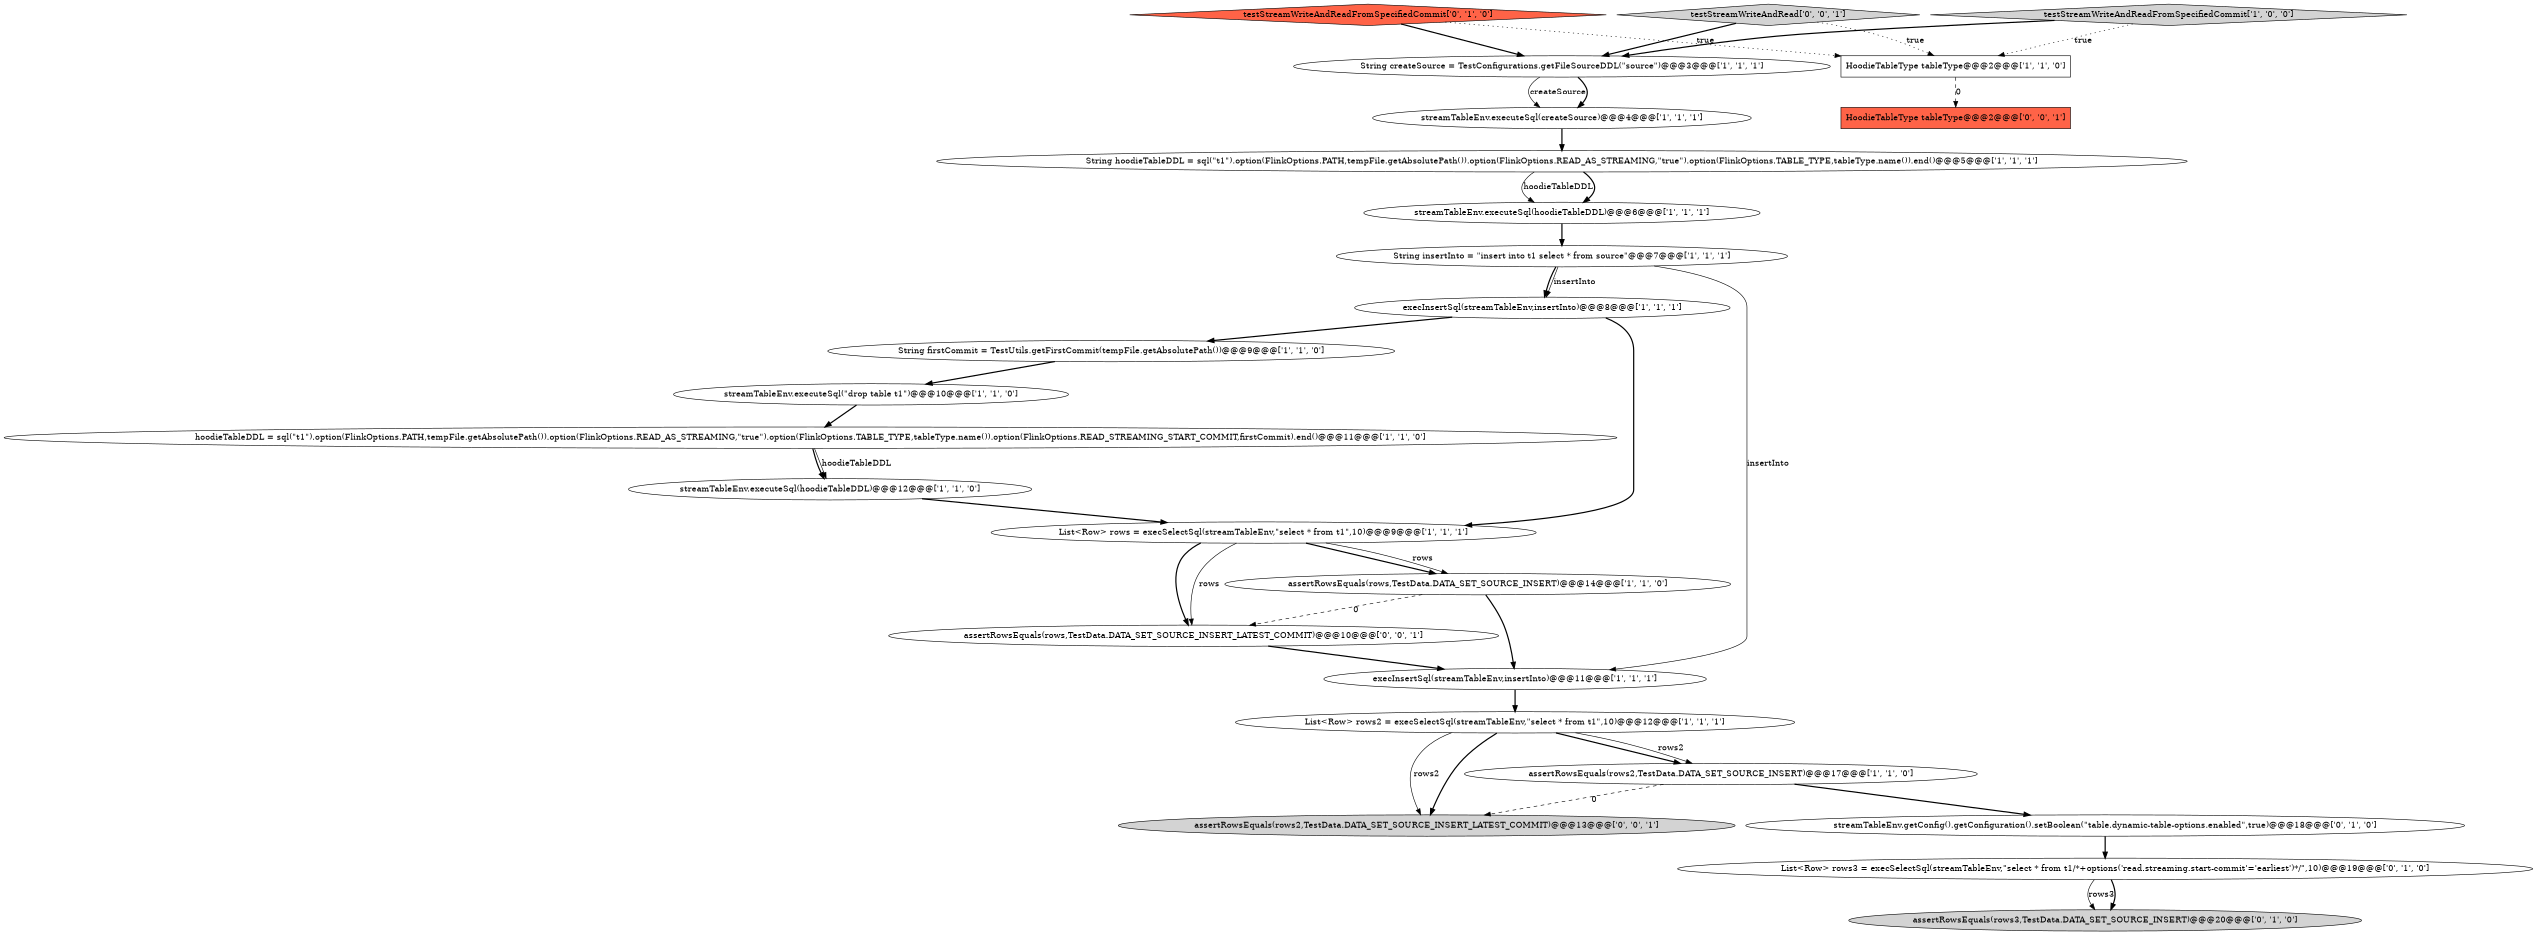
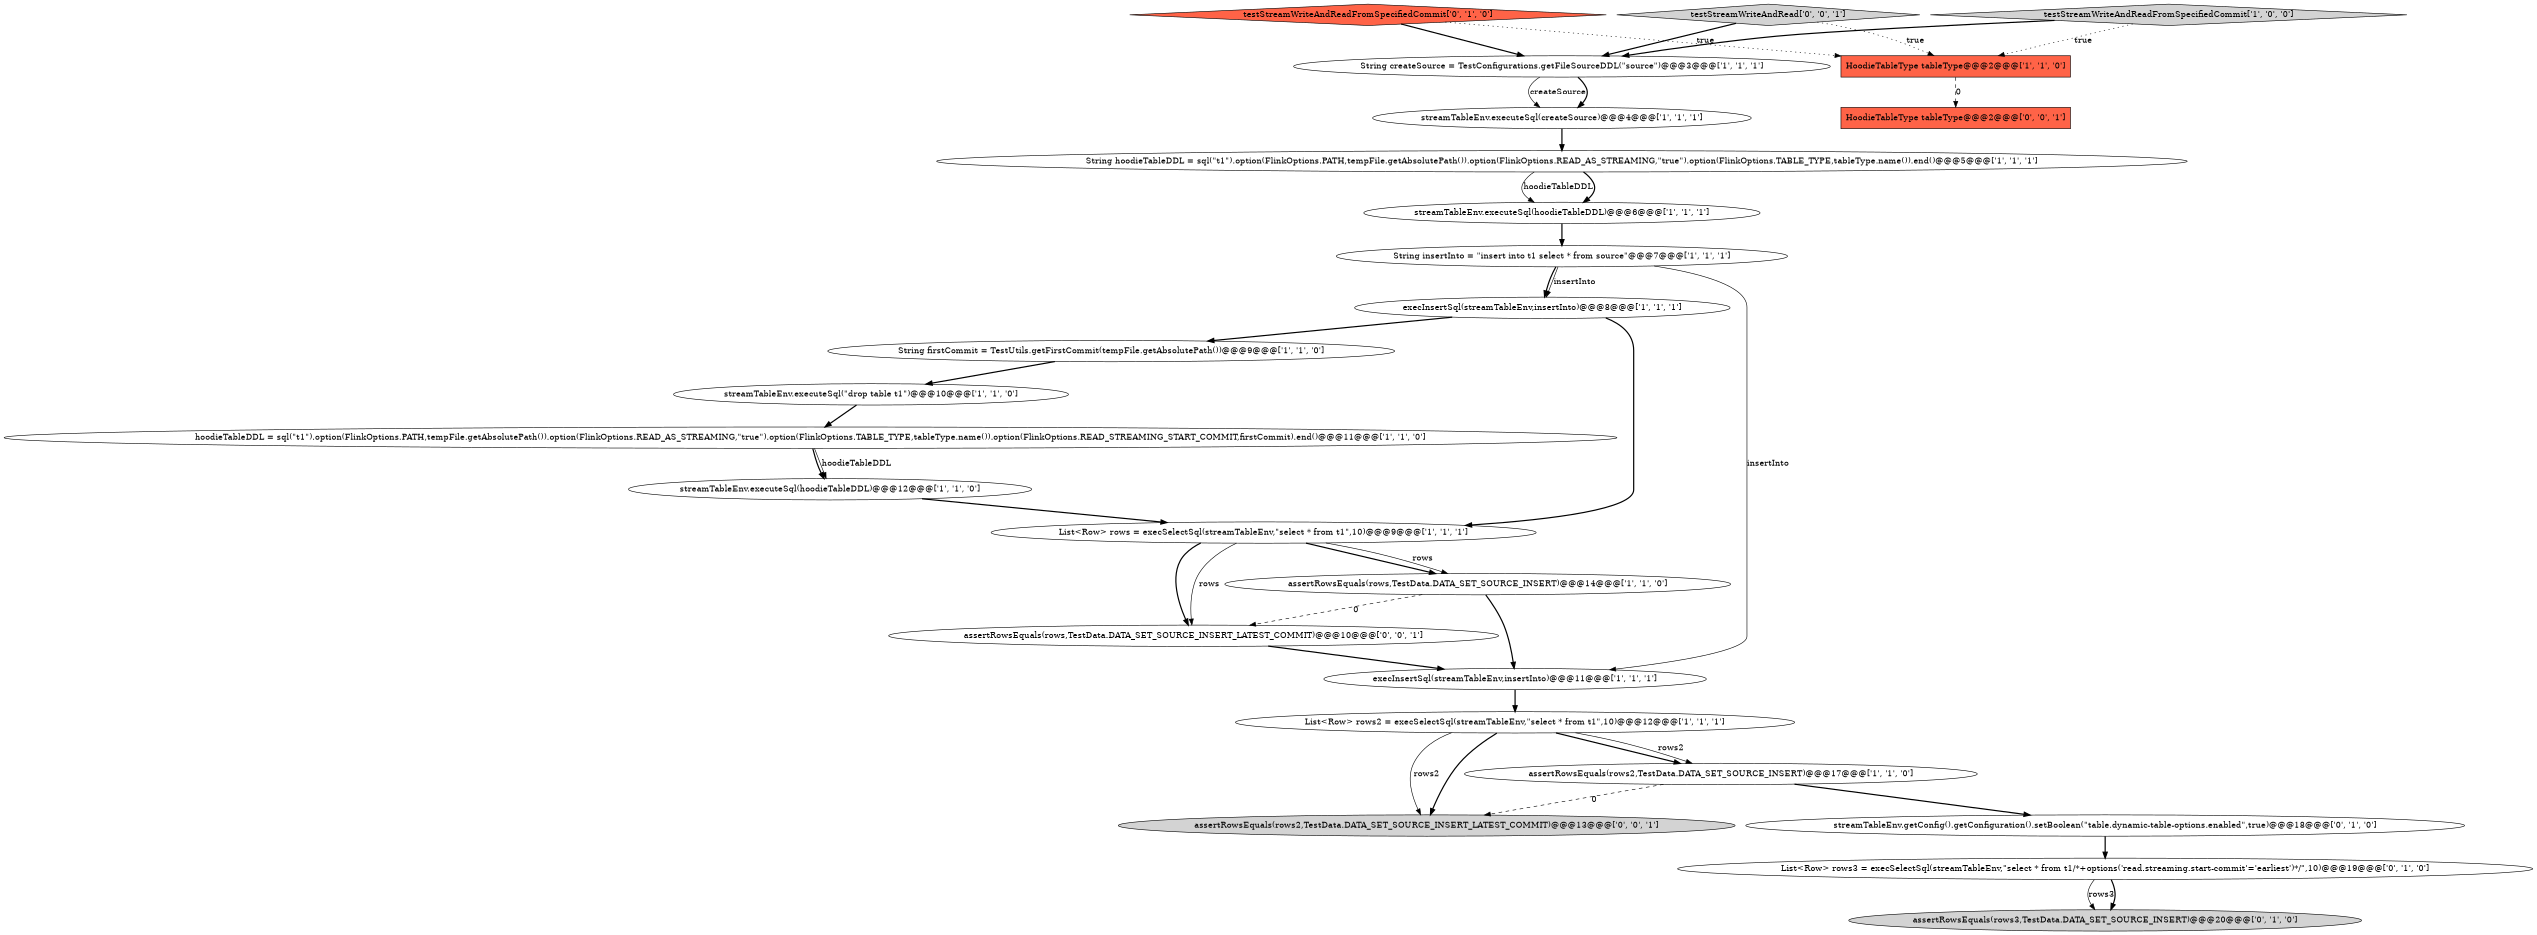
(1956, 66) -> (1956, 66)
